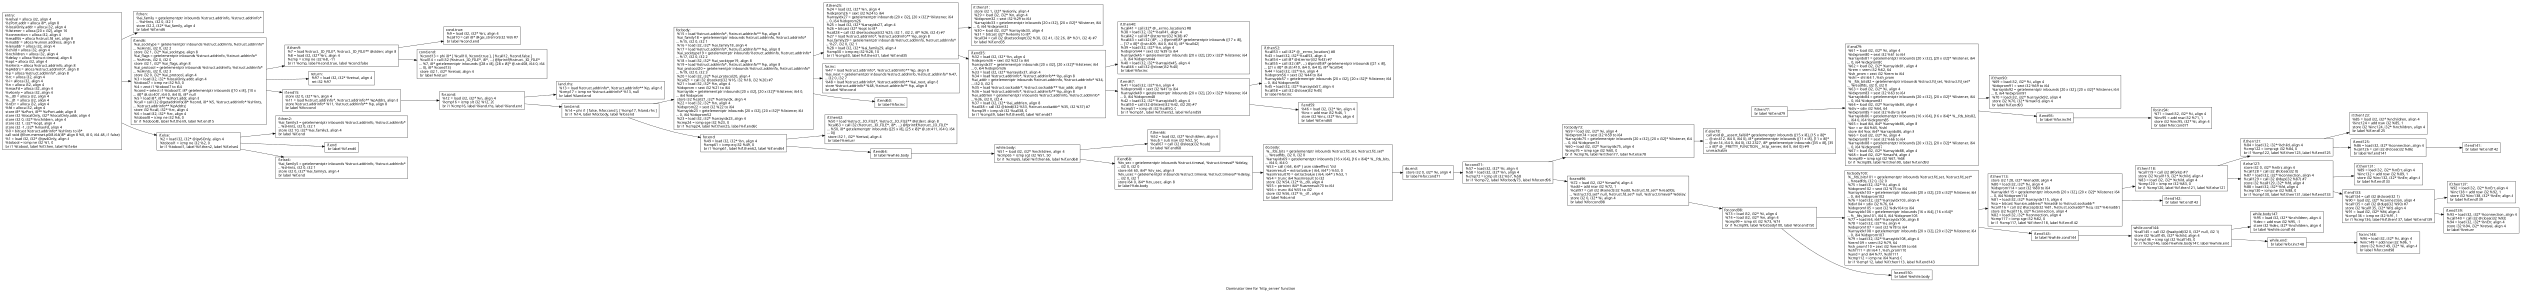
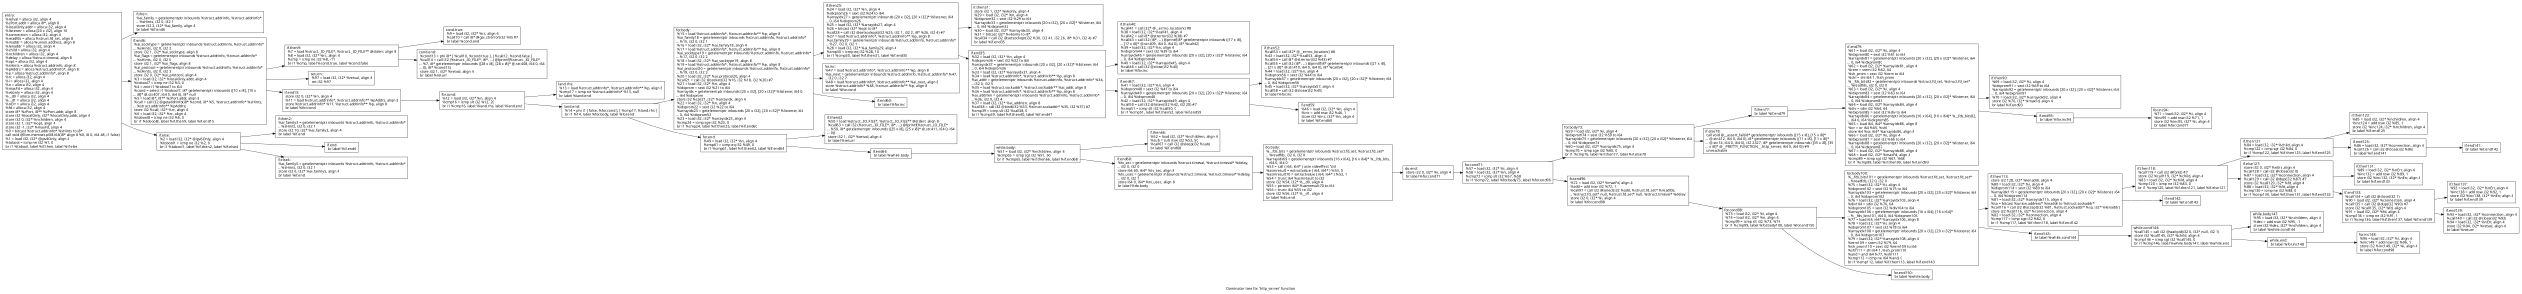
none -> (1721, 122)
